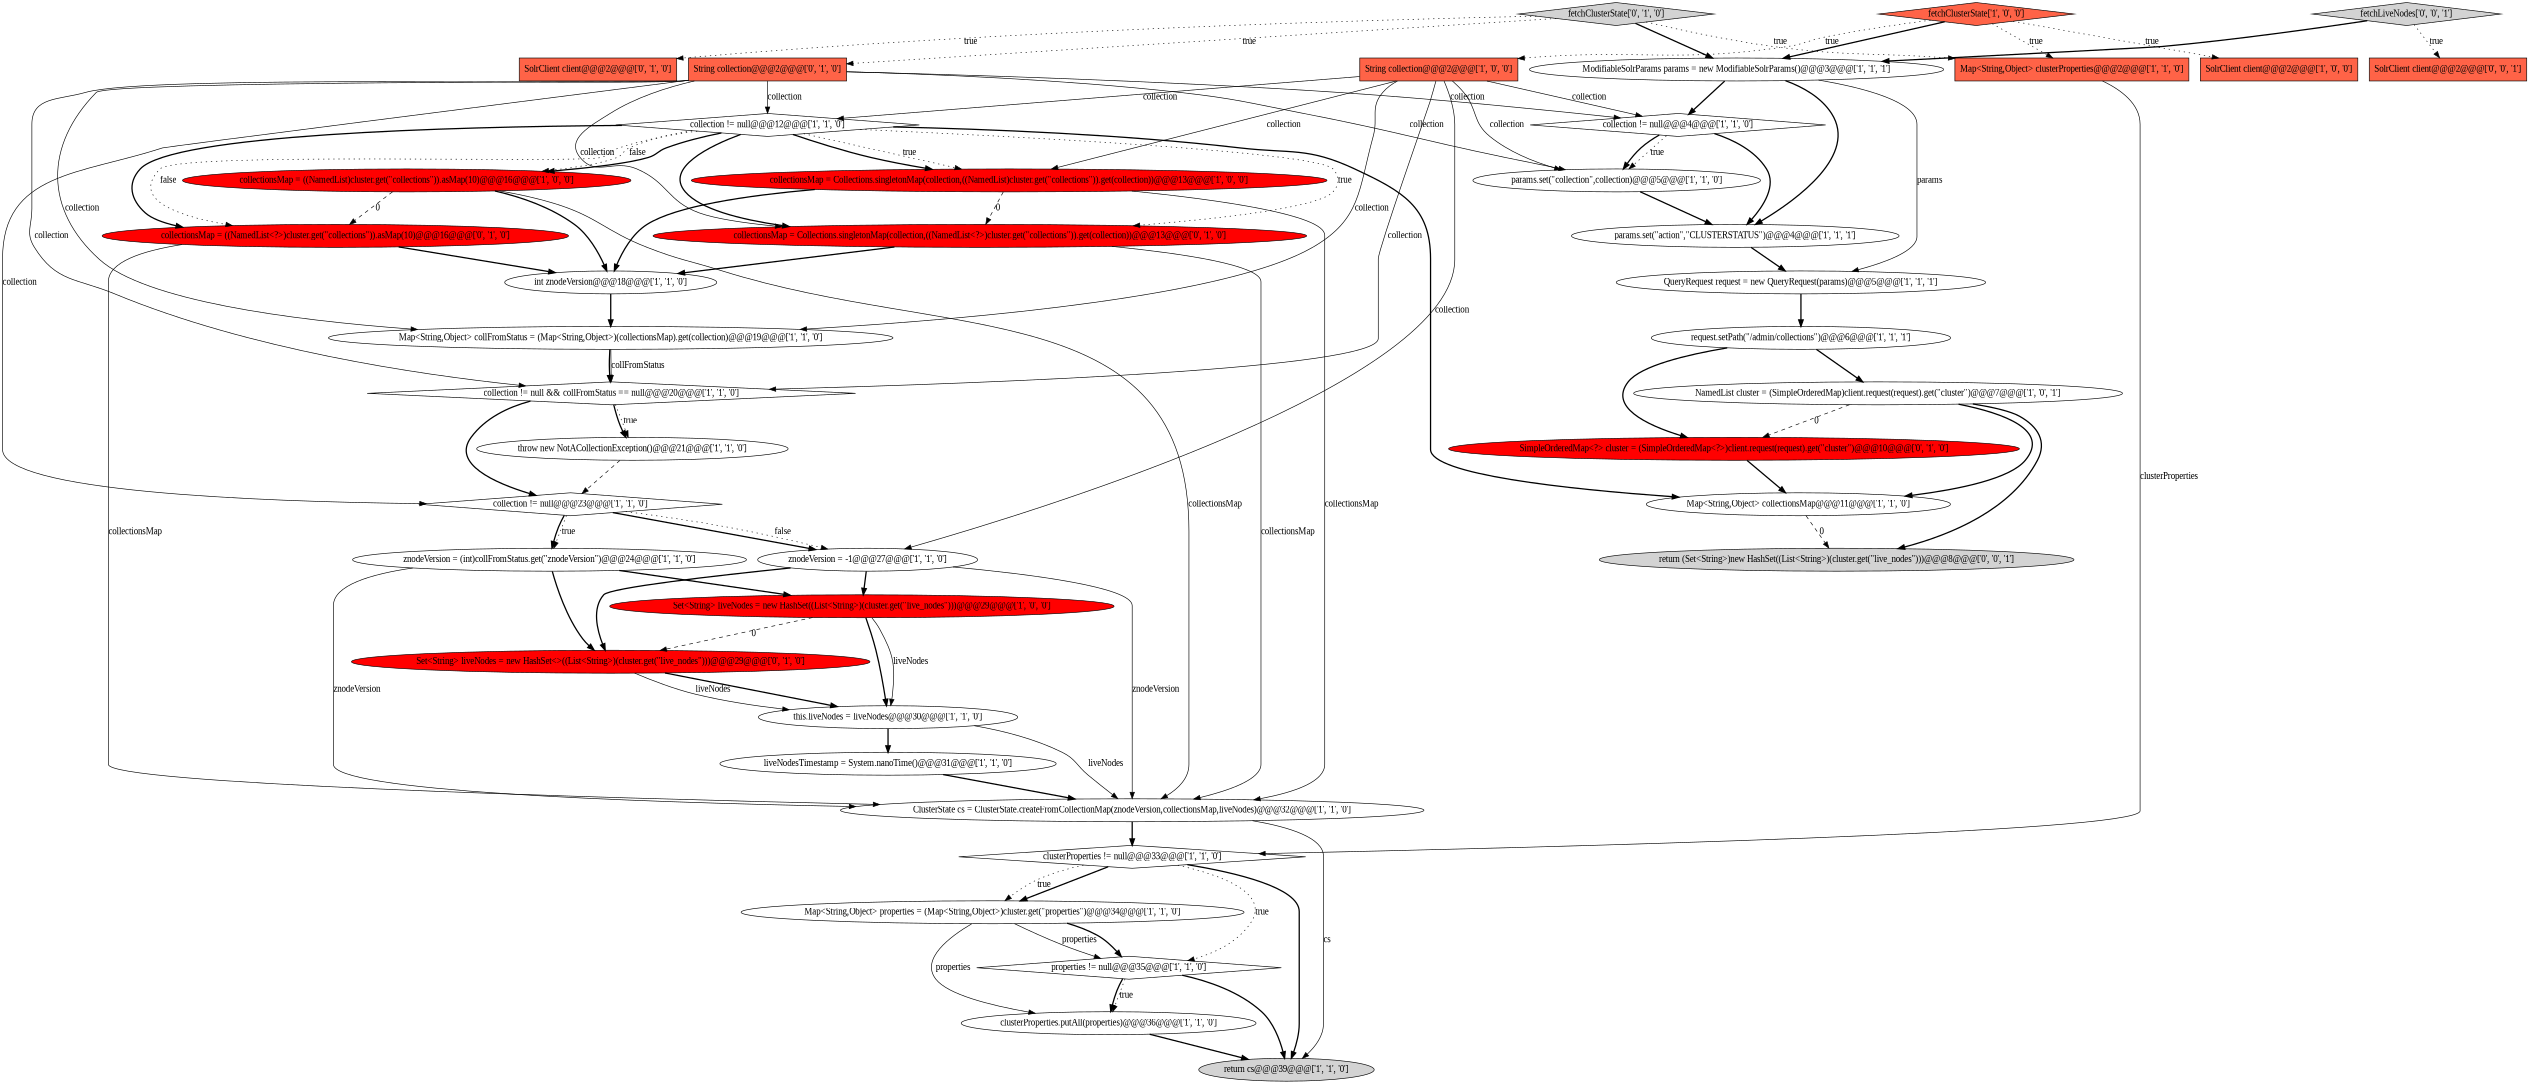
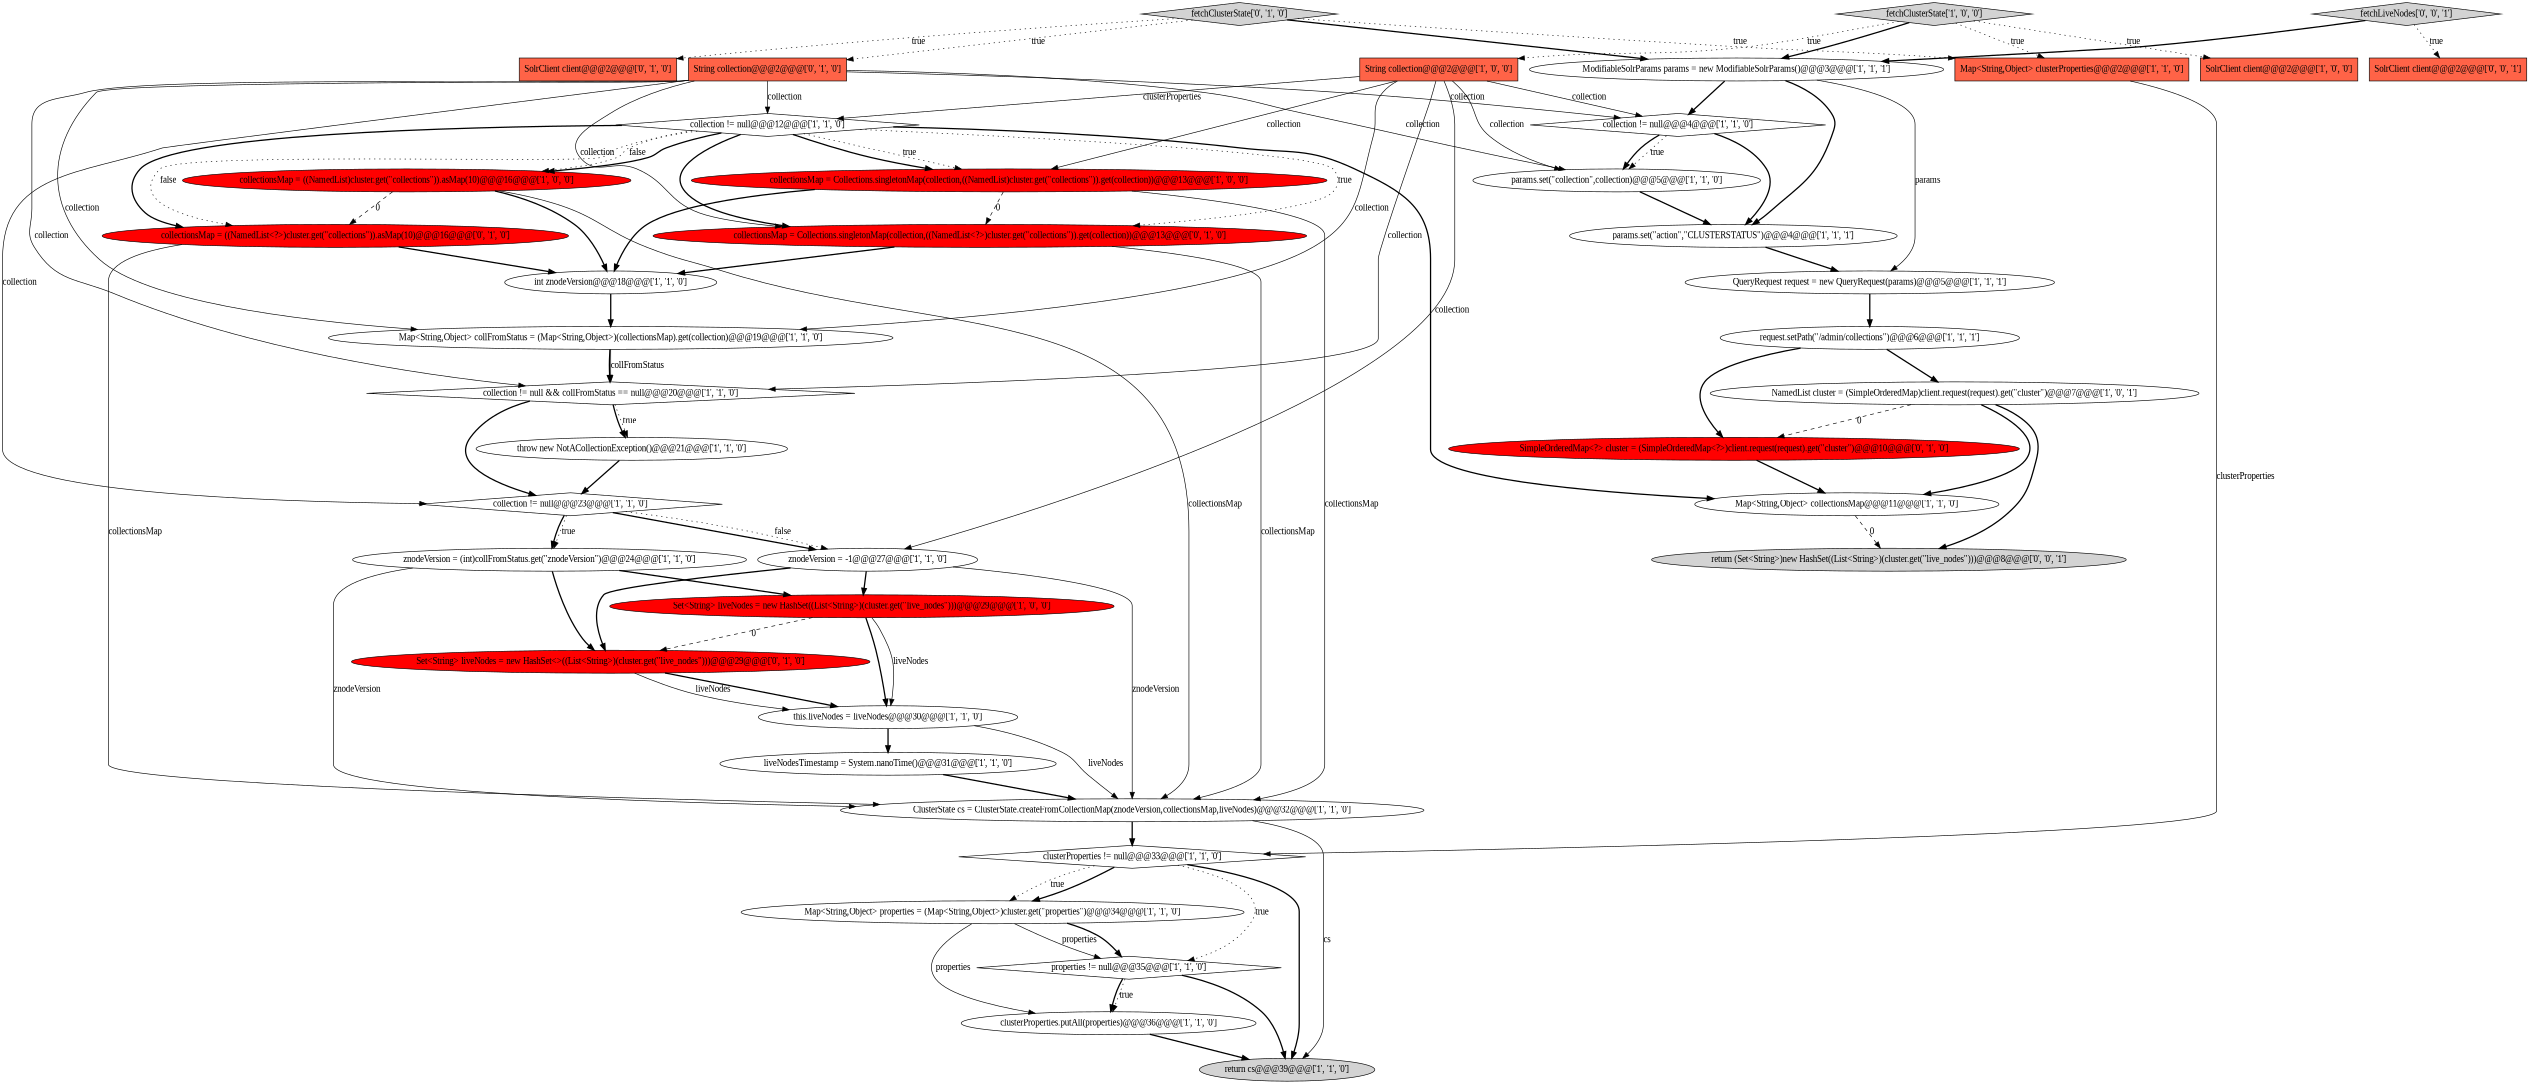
(1976, 14) -> (1934, 14)
(1160, 97) -> (1172, 97)
(603, 475) -> (603, 475)
